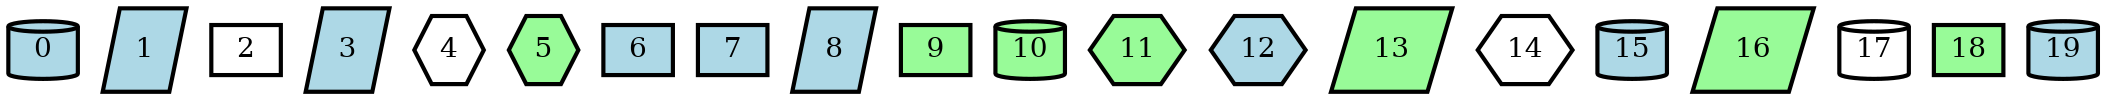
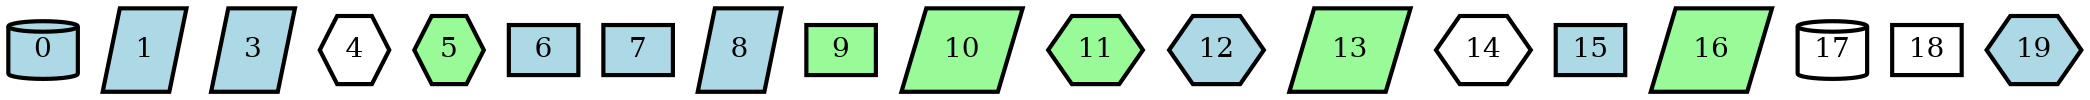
(246, 50) -> none
(1030, 50) -> (962, 50)
(1632, 50) -> (1590, 50)
(1969, 50) -> (1927, 50)
(2063, 50) -> (2034, 50)
